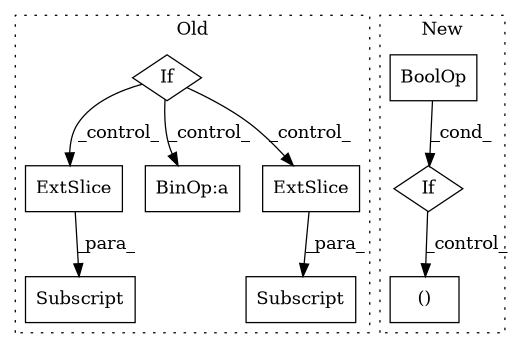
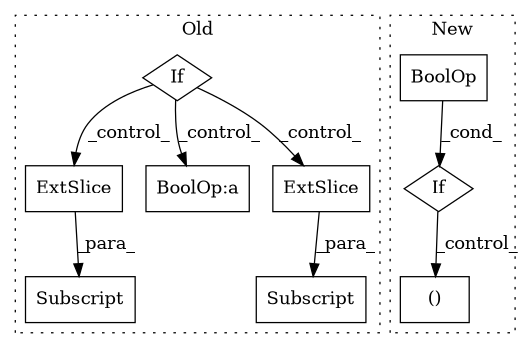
(193, 189) -> (198, 189)
